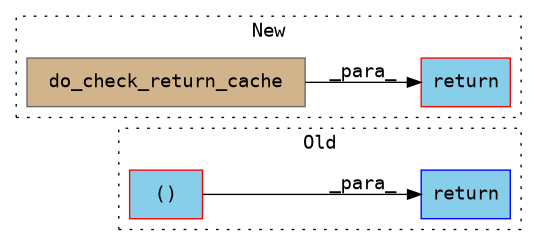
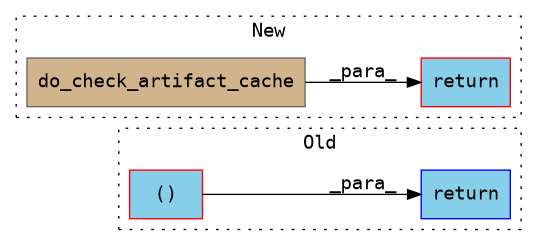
(166, 82) -> (166, 82)
